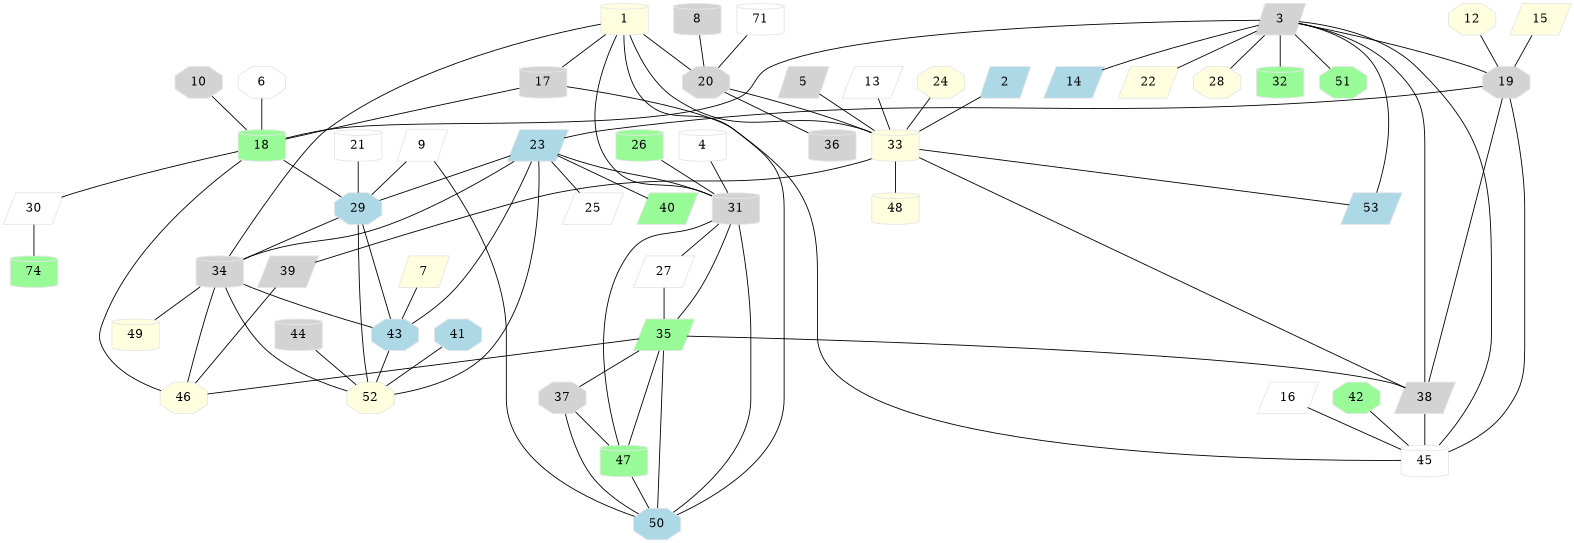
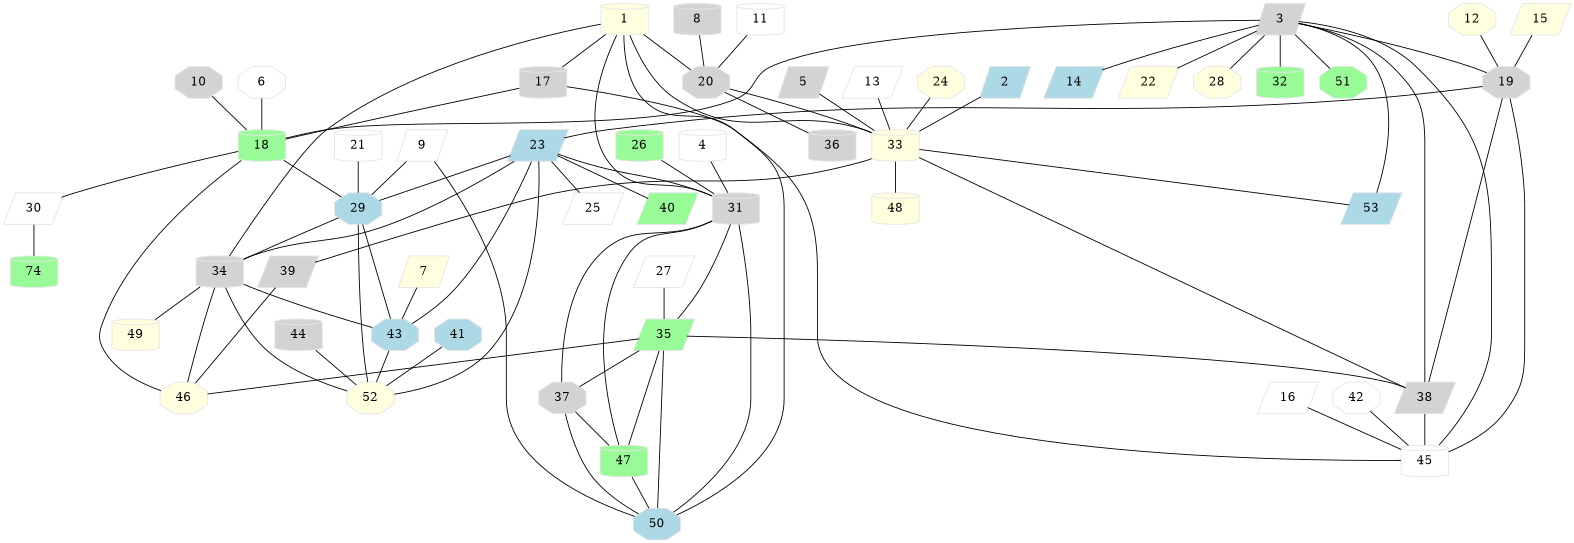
(760, 19) -> (760, 19)
(700, 240) -> (594, 261)
(1356, 398) -> (1356, 398)
